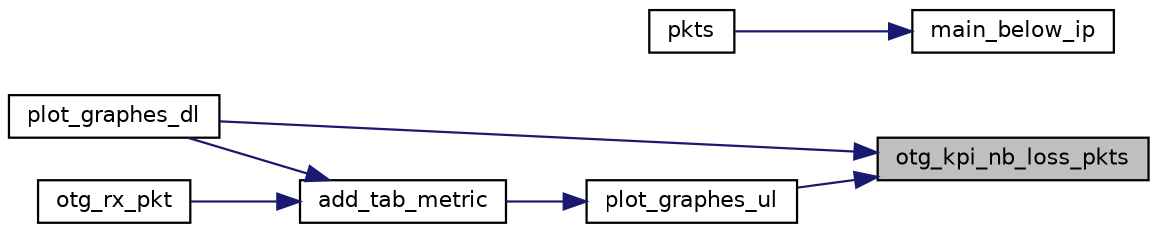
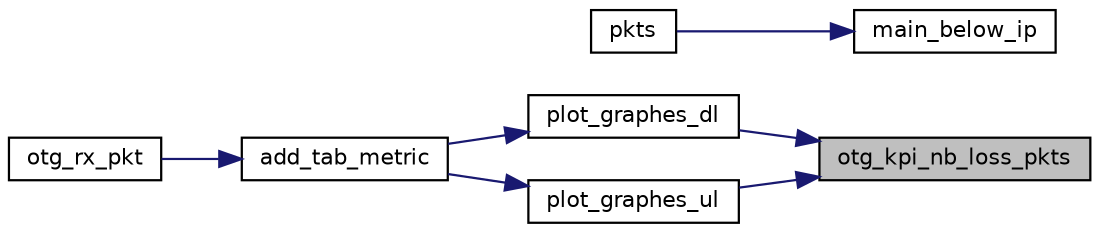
(248, 156) -> (477, 140)
